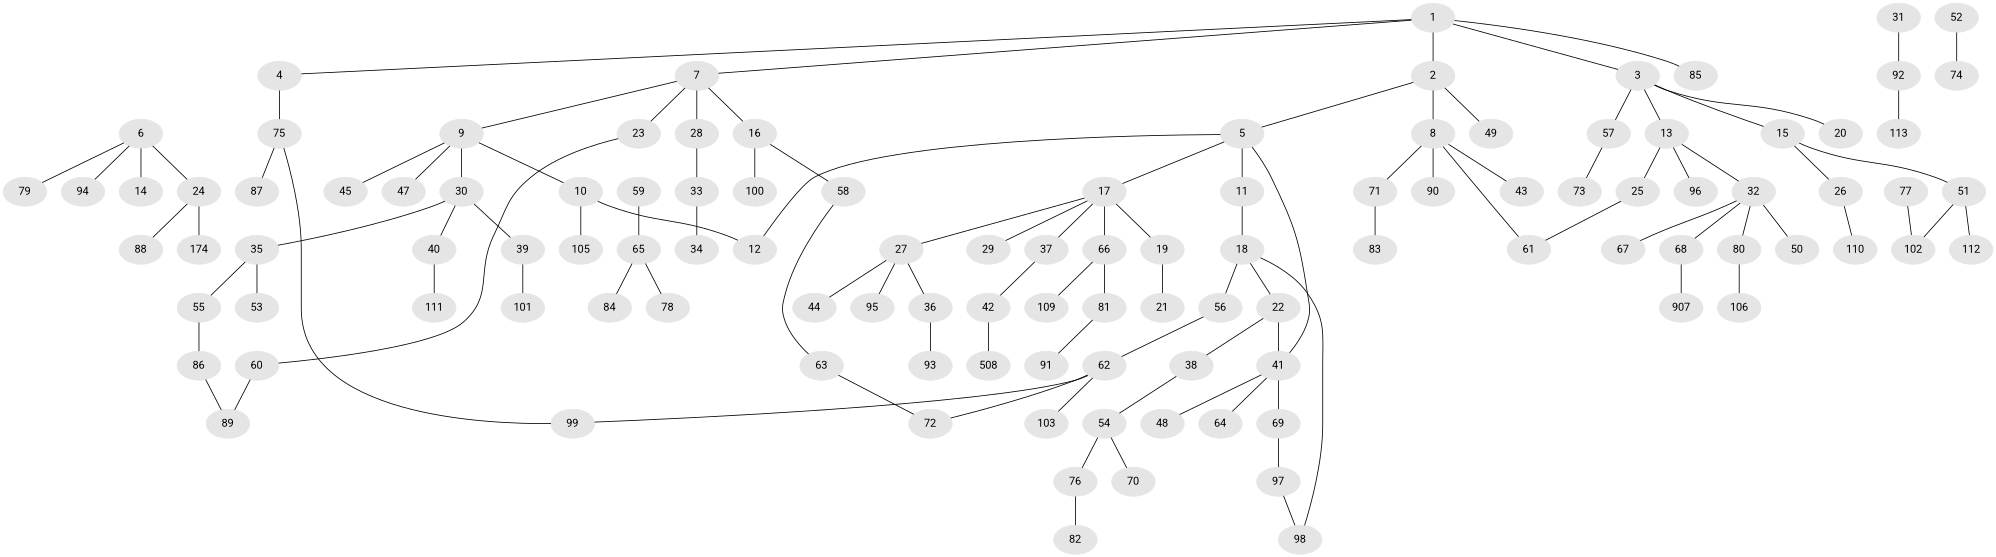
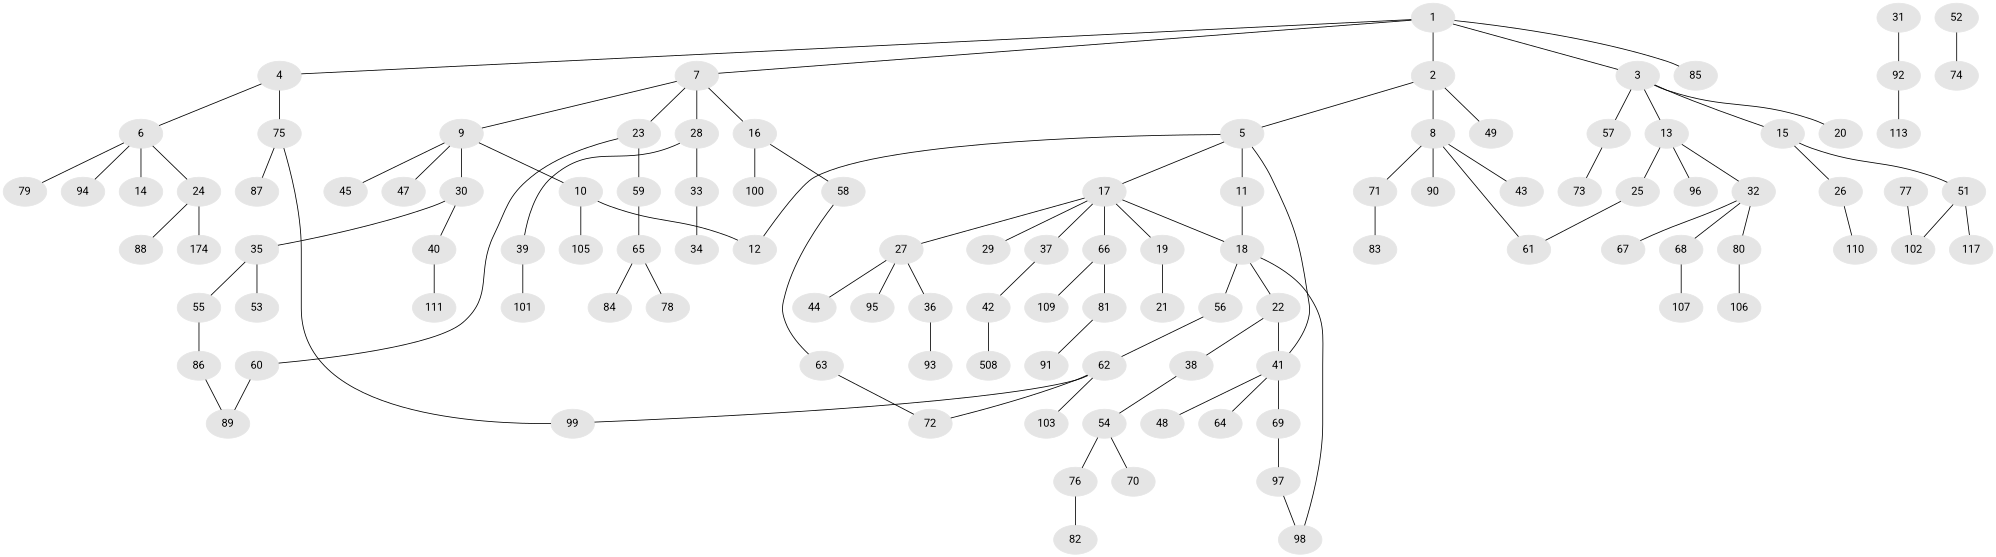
none -> (210, 105)
none -> (639, 163)
(492, 221) -> (582, 160)
none -> (1173, 221)
(1797, 250) -> none
(1971, 250) -> (1971, 250)
(1681, 308) -> (1681, 308)
